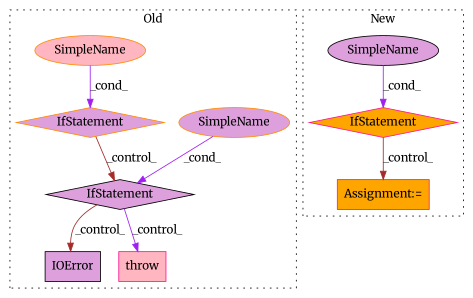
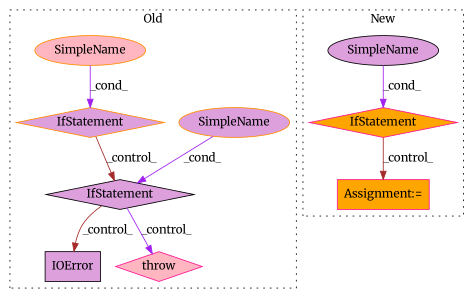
(142, 267) -> (159, 267)
